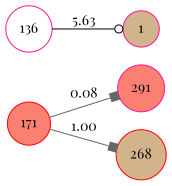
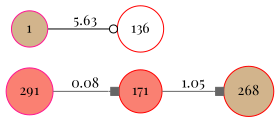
(29, 29) -> (141, 29)
(83, 29) -> (79, 29)
(79, 108) -> (81, 91)
(84, 127) -> (194, 84)
